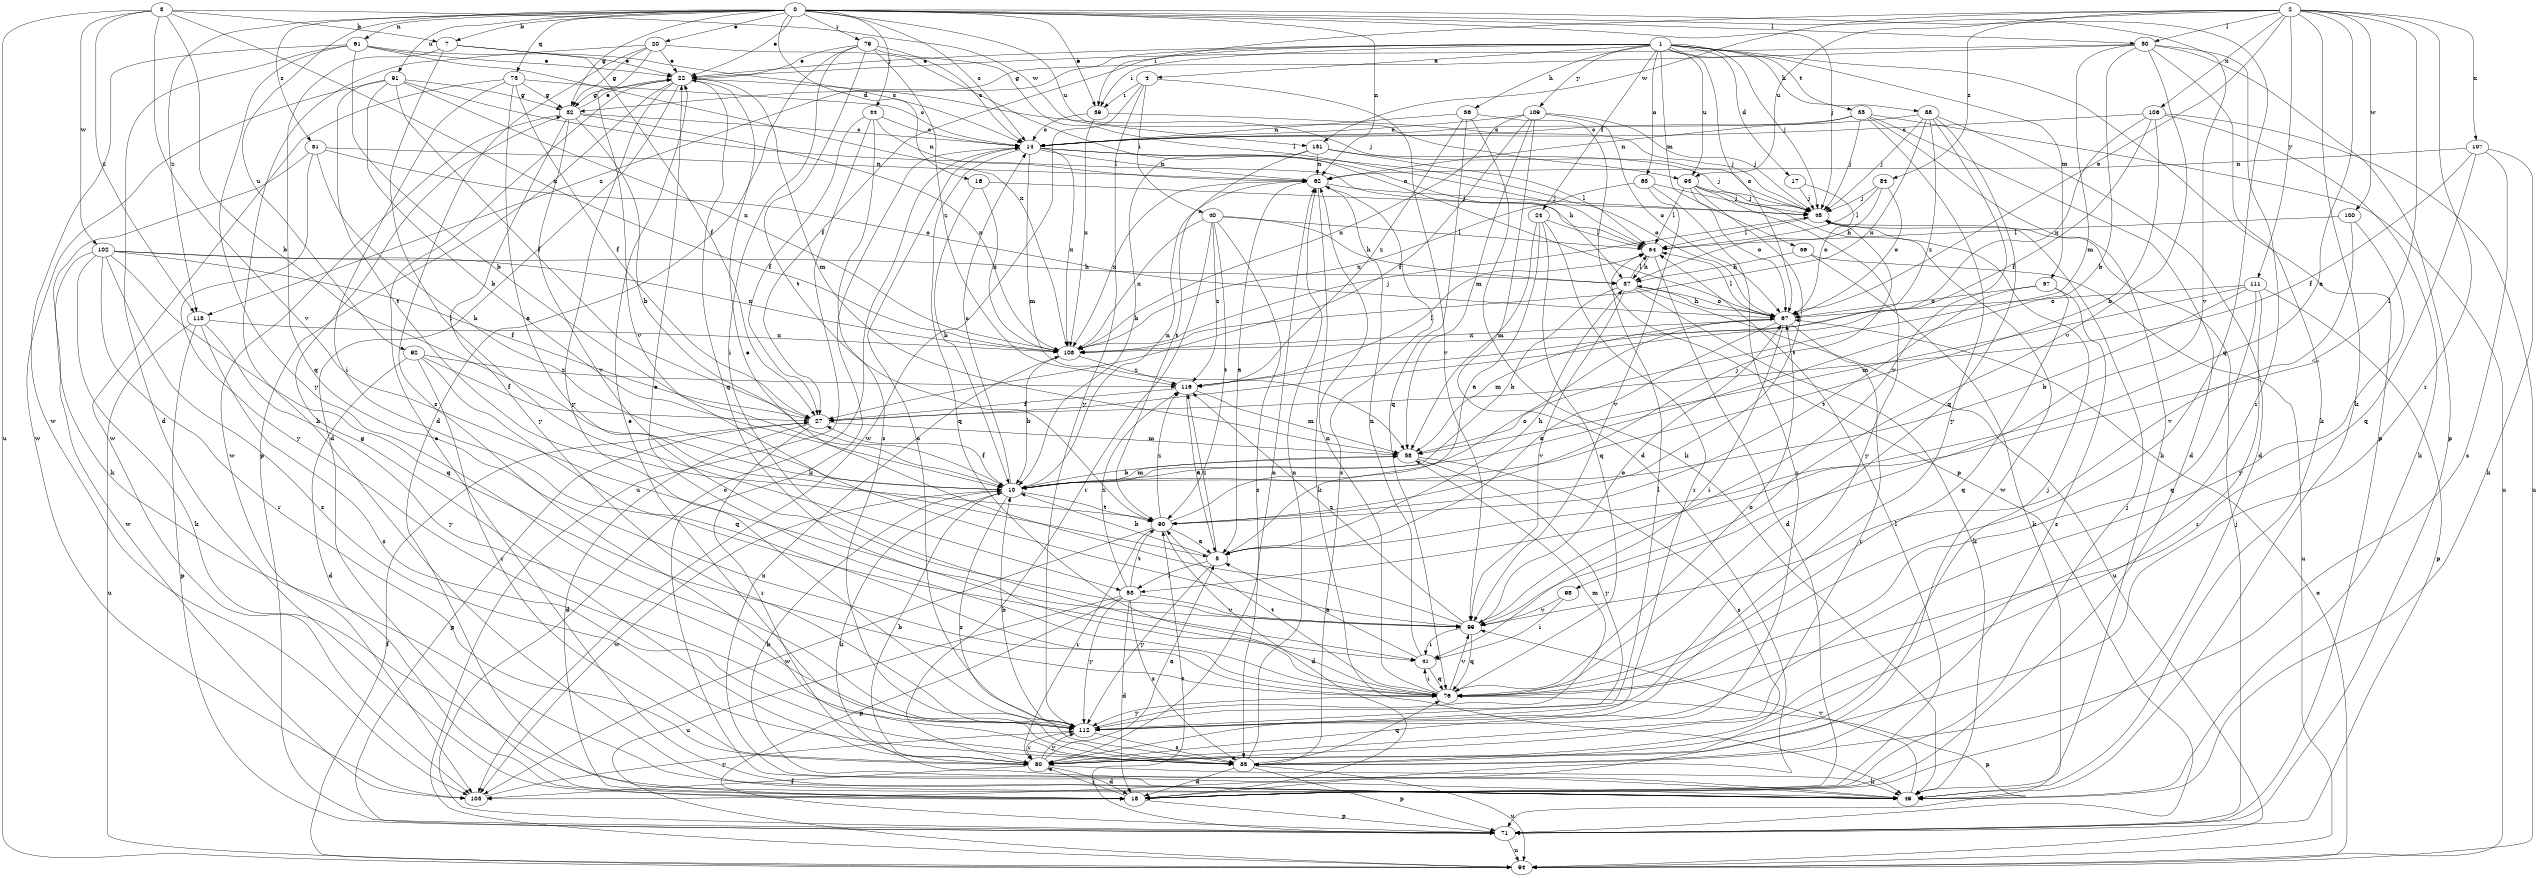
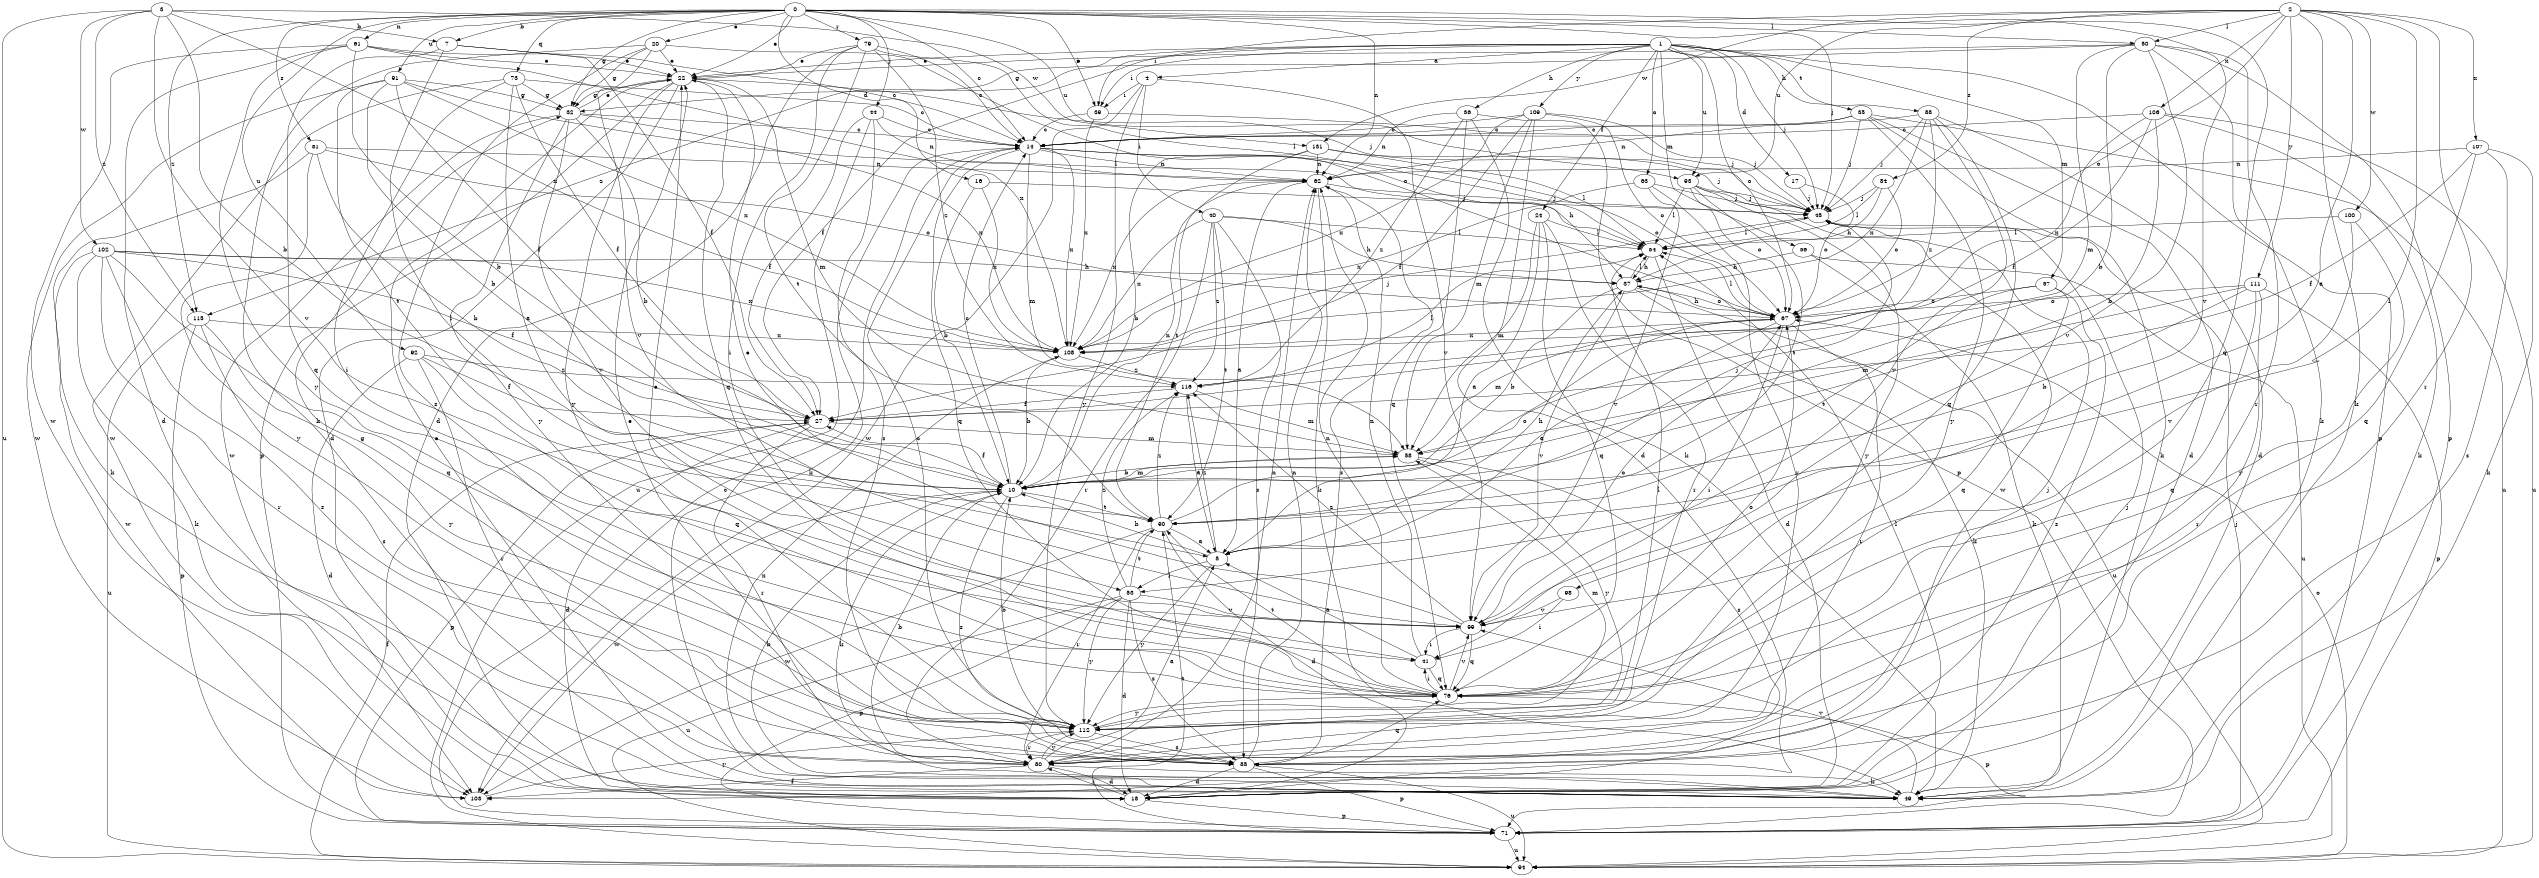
(1251, 130) -> (1390, 130)
